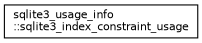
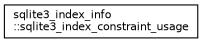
(101, 21) -> (101, 21)
